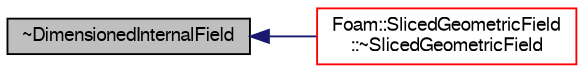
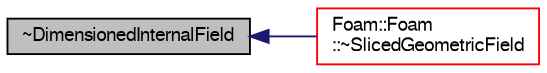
(447, 36) -> (428, 36)
